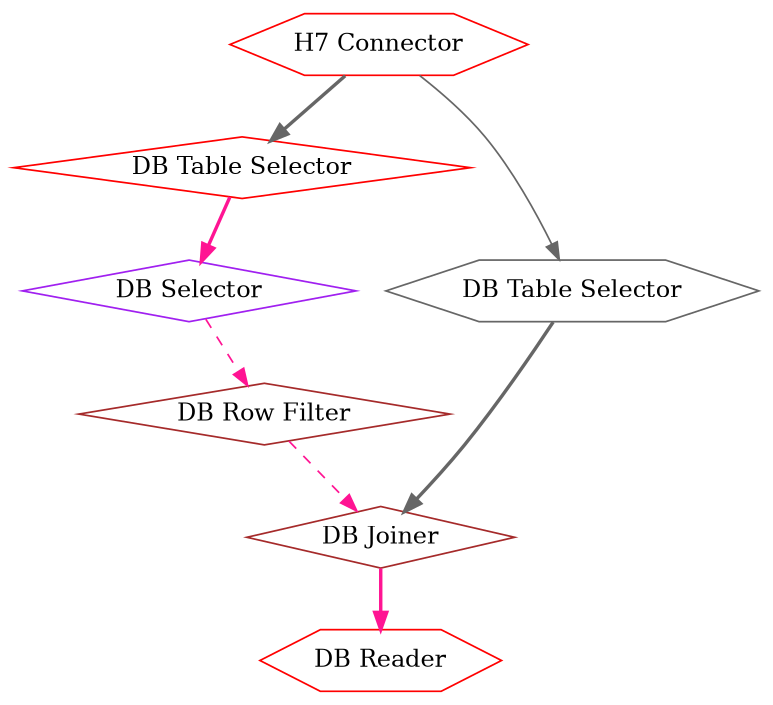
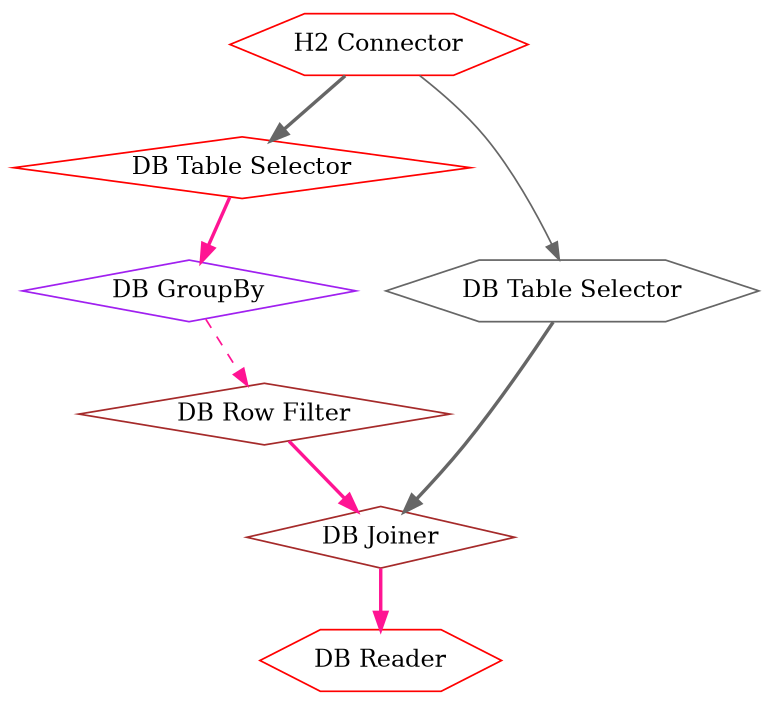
(379, 44) -> (379, 44)
(189, 291) -> (189, 291)
(317, 470) -> (317, 470)
